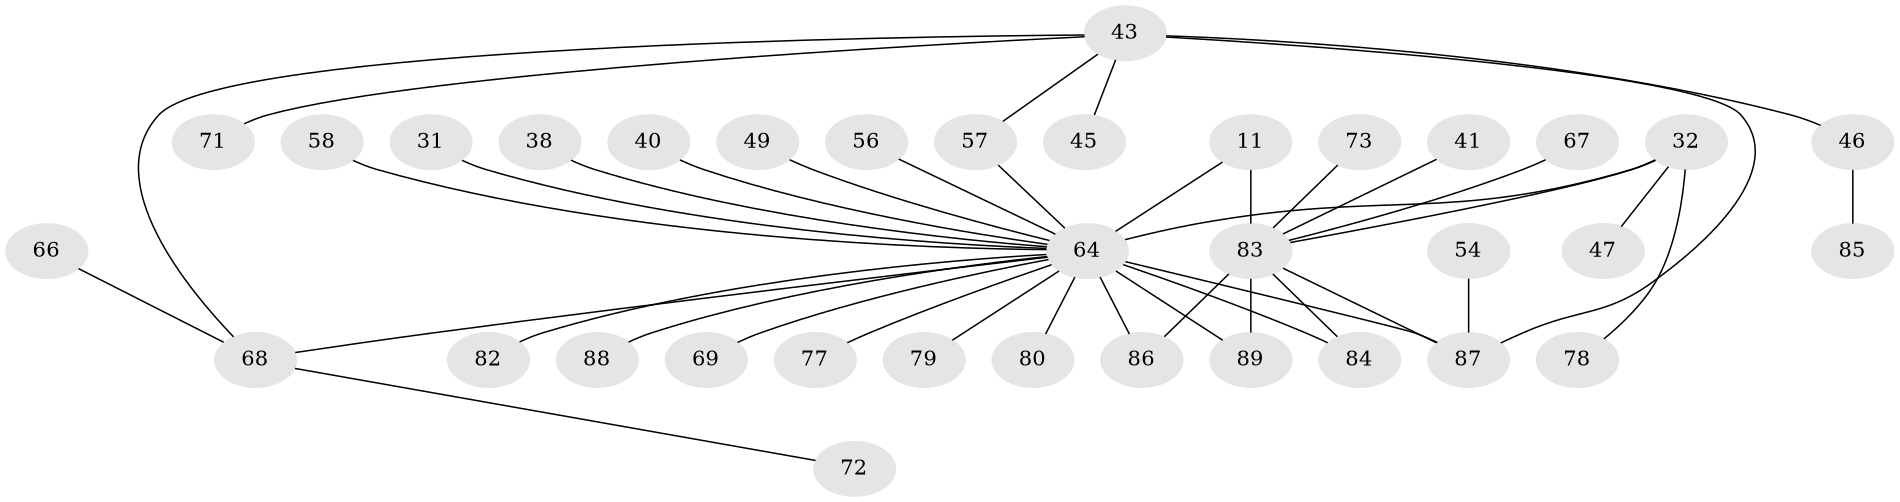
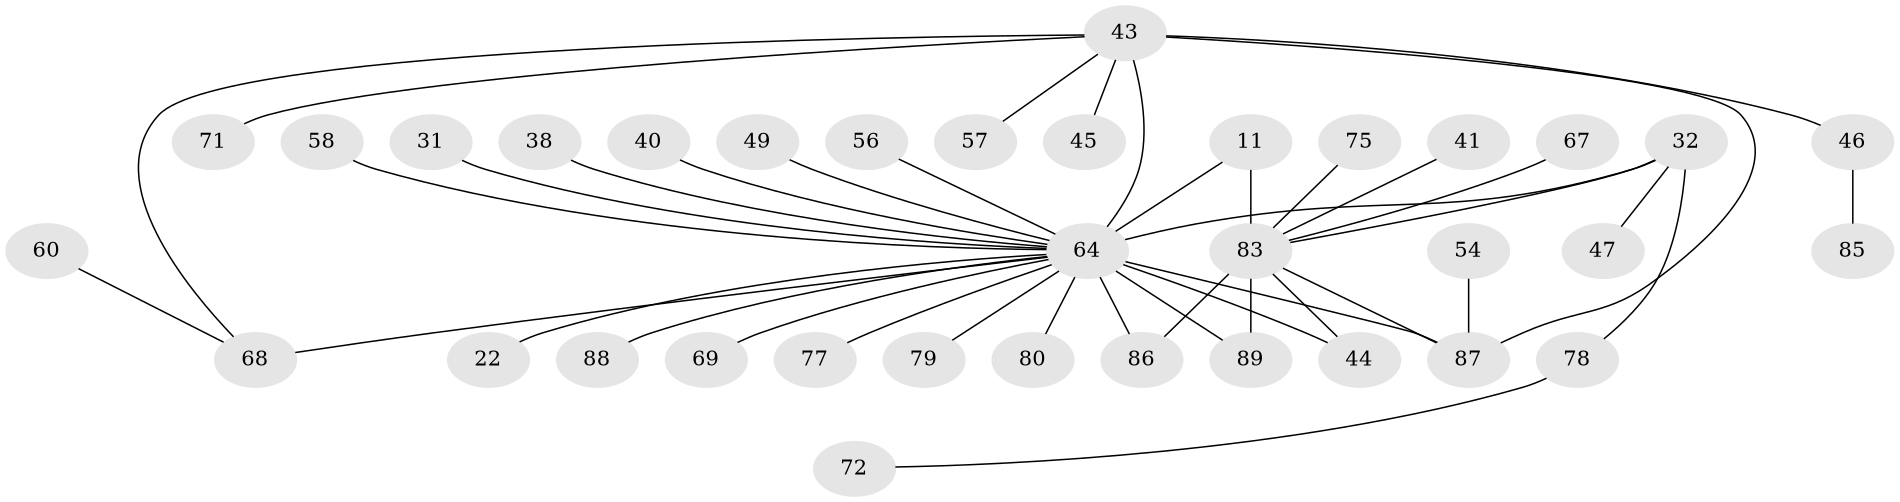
(1360, 142) -> (1360, 142)
(1032, 197) -> (1143, 147)
(47, 251) -> (47, 251)
(489, 360) -> (489, 360)
(1360, 360) -> (1360, 360)
(555, 414) -> (1224, 444)
